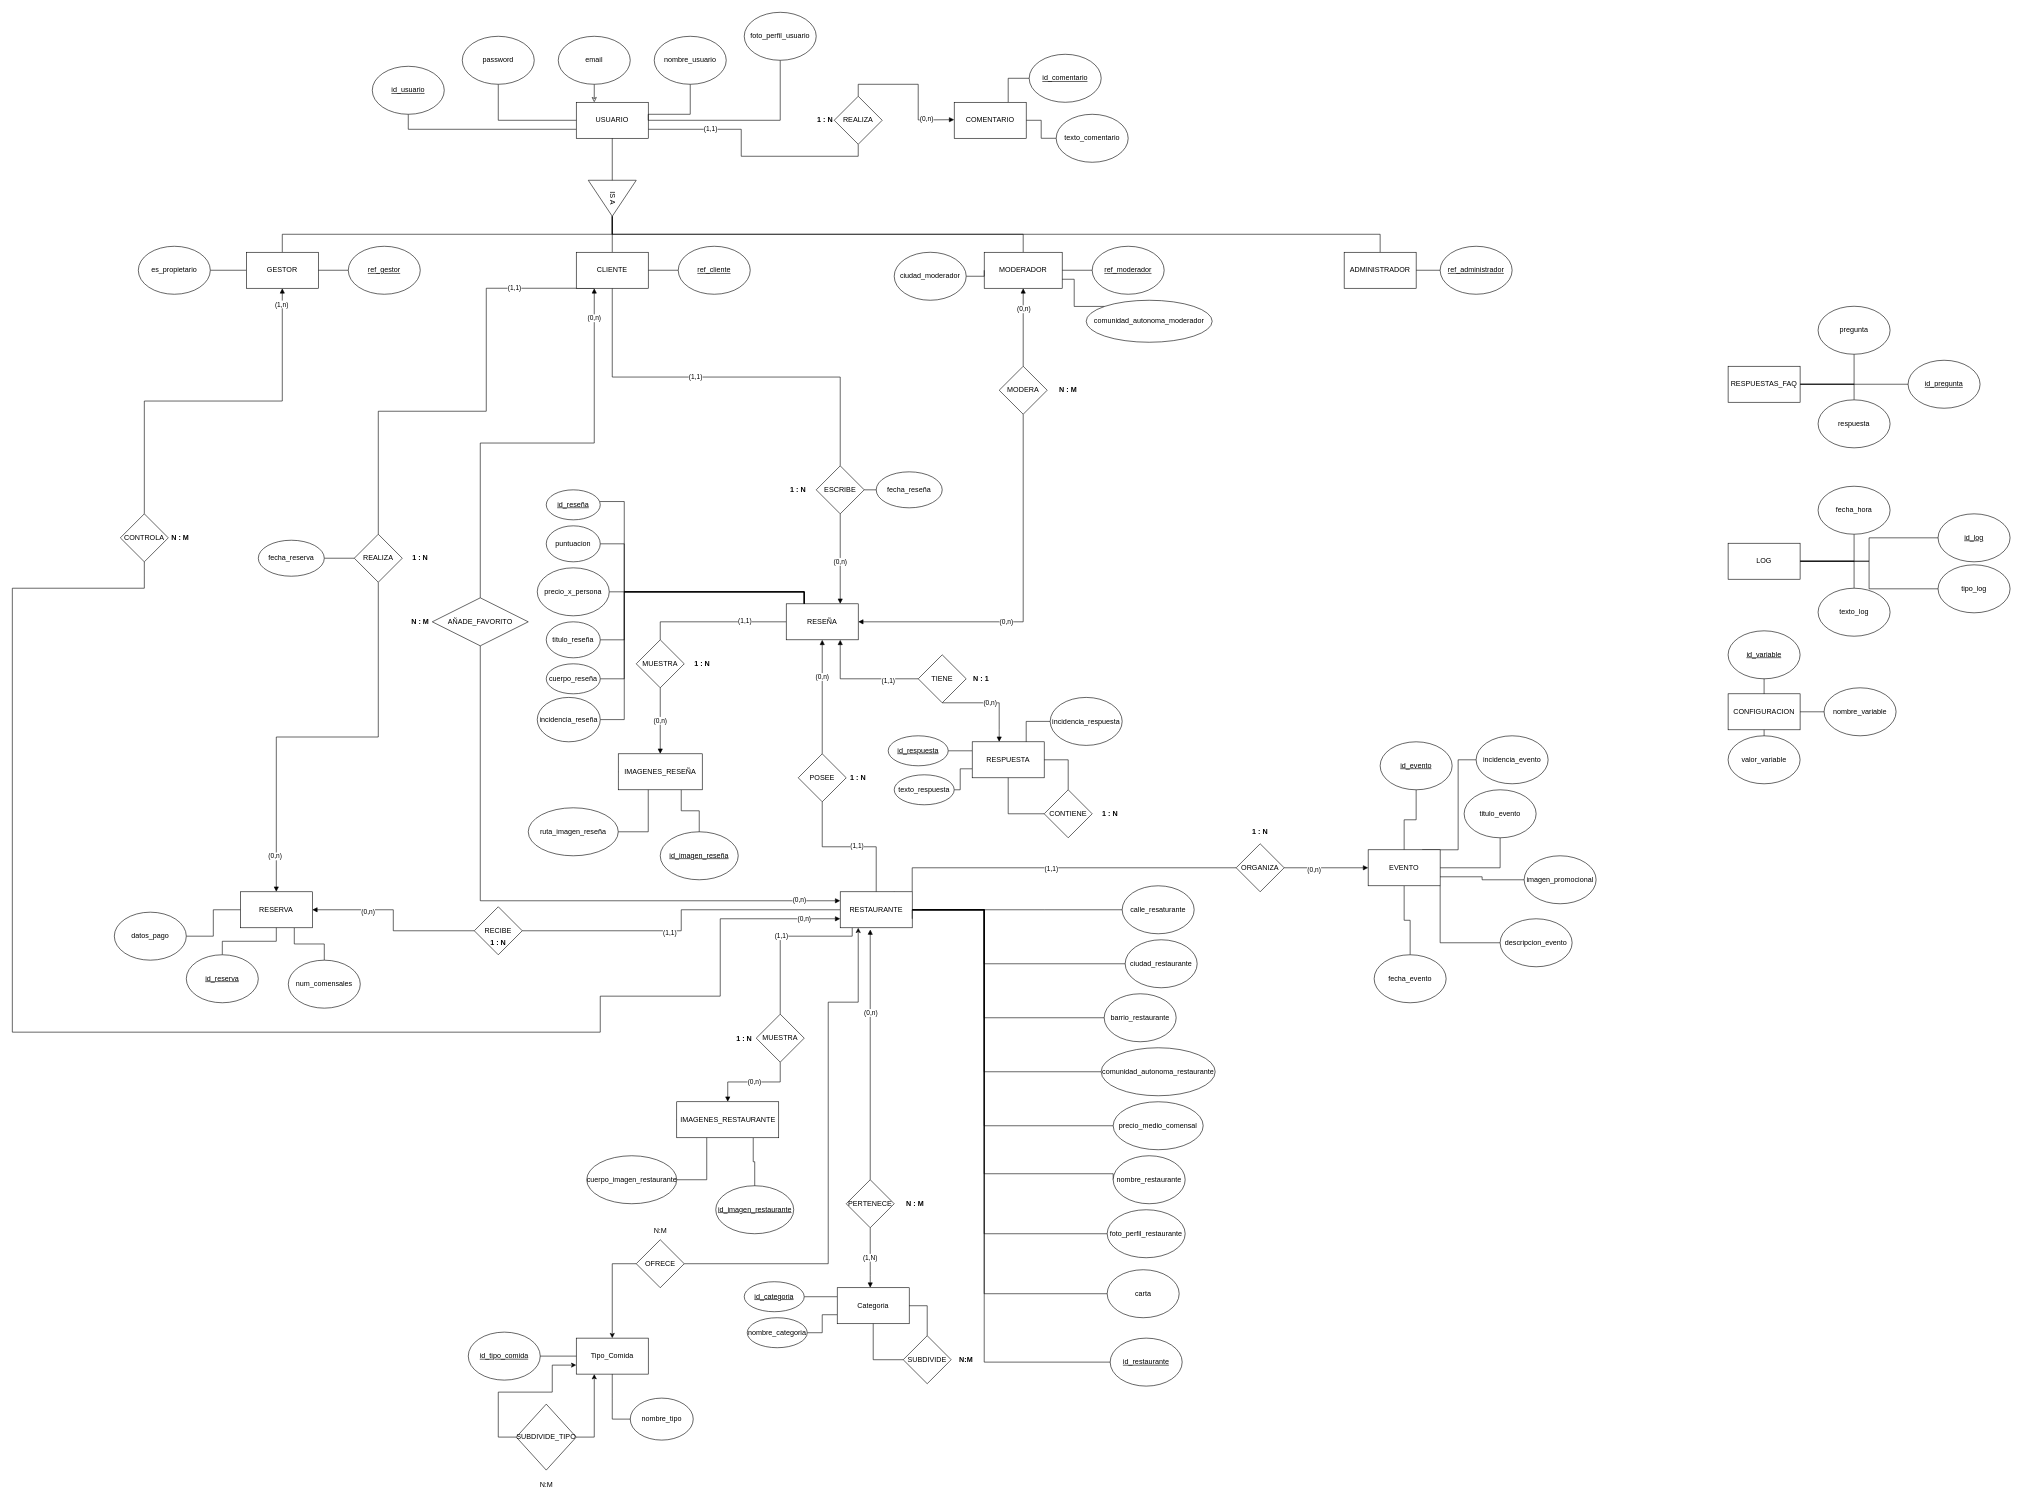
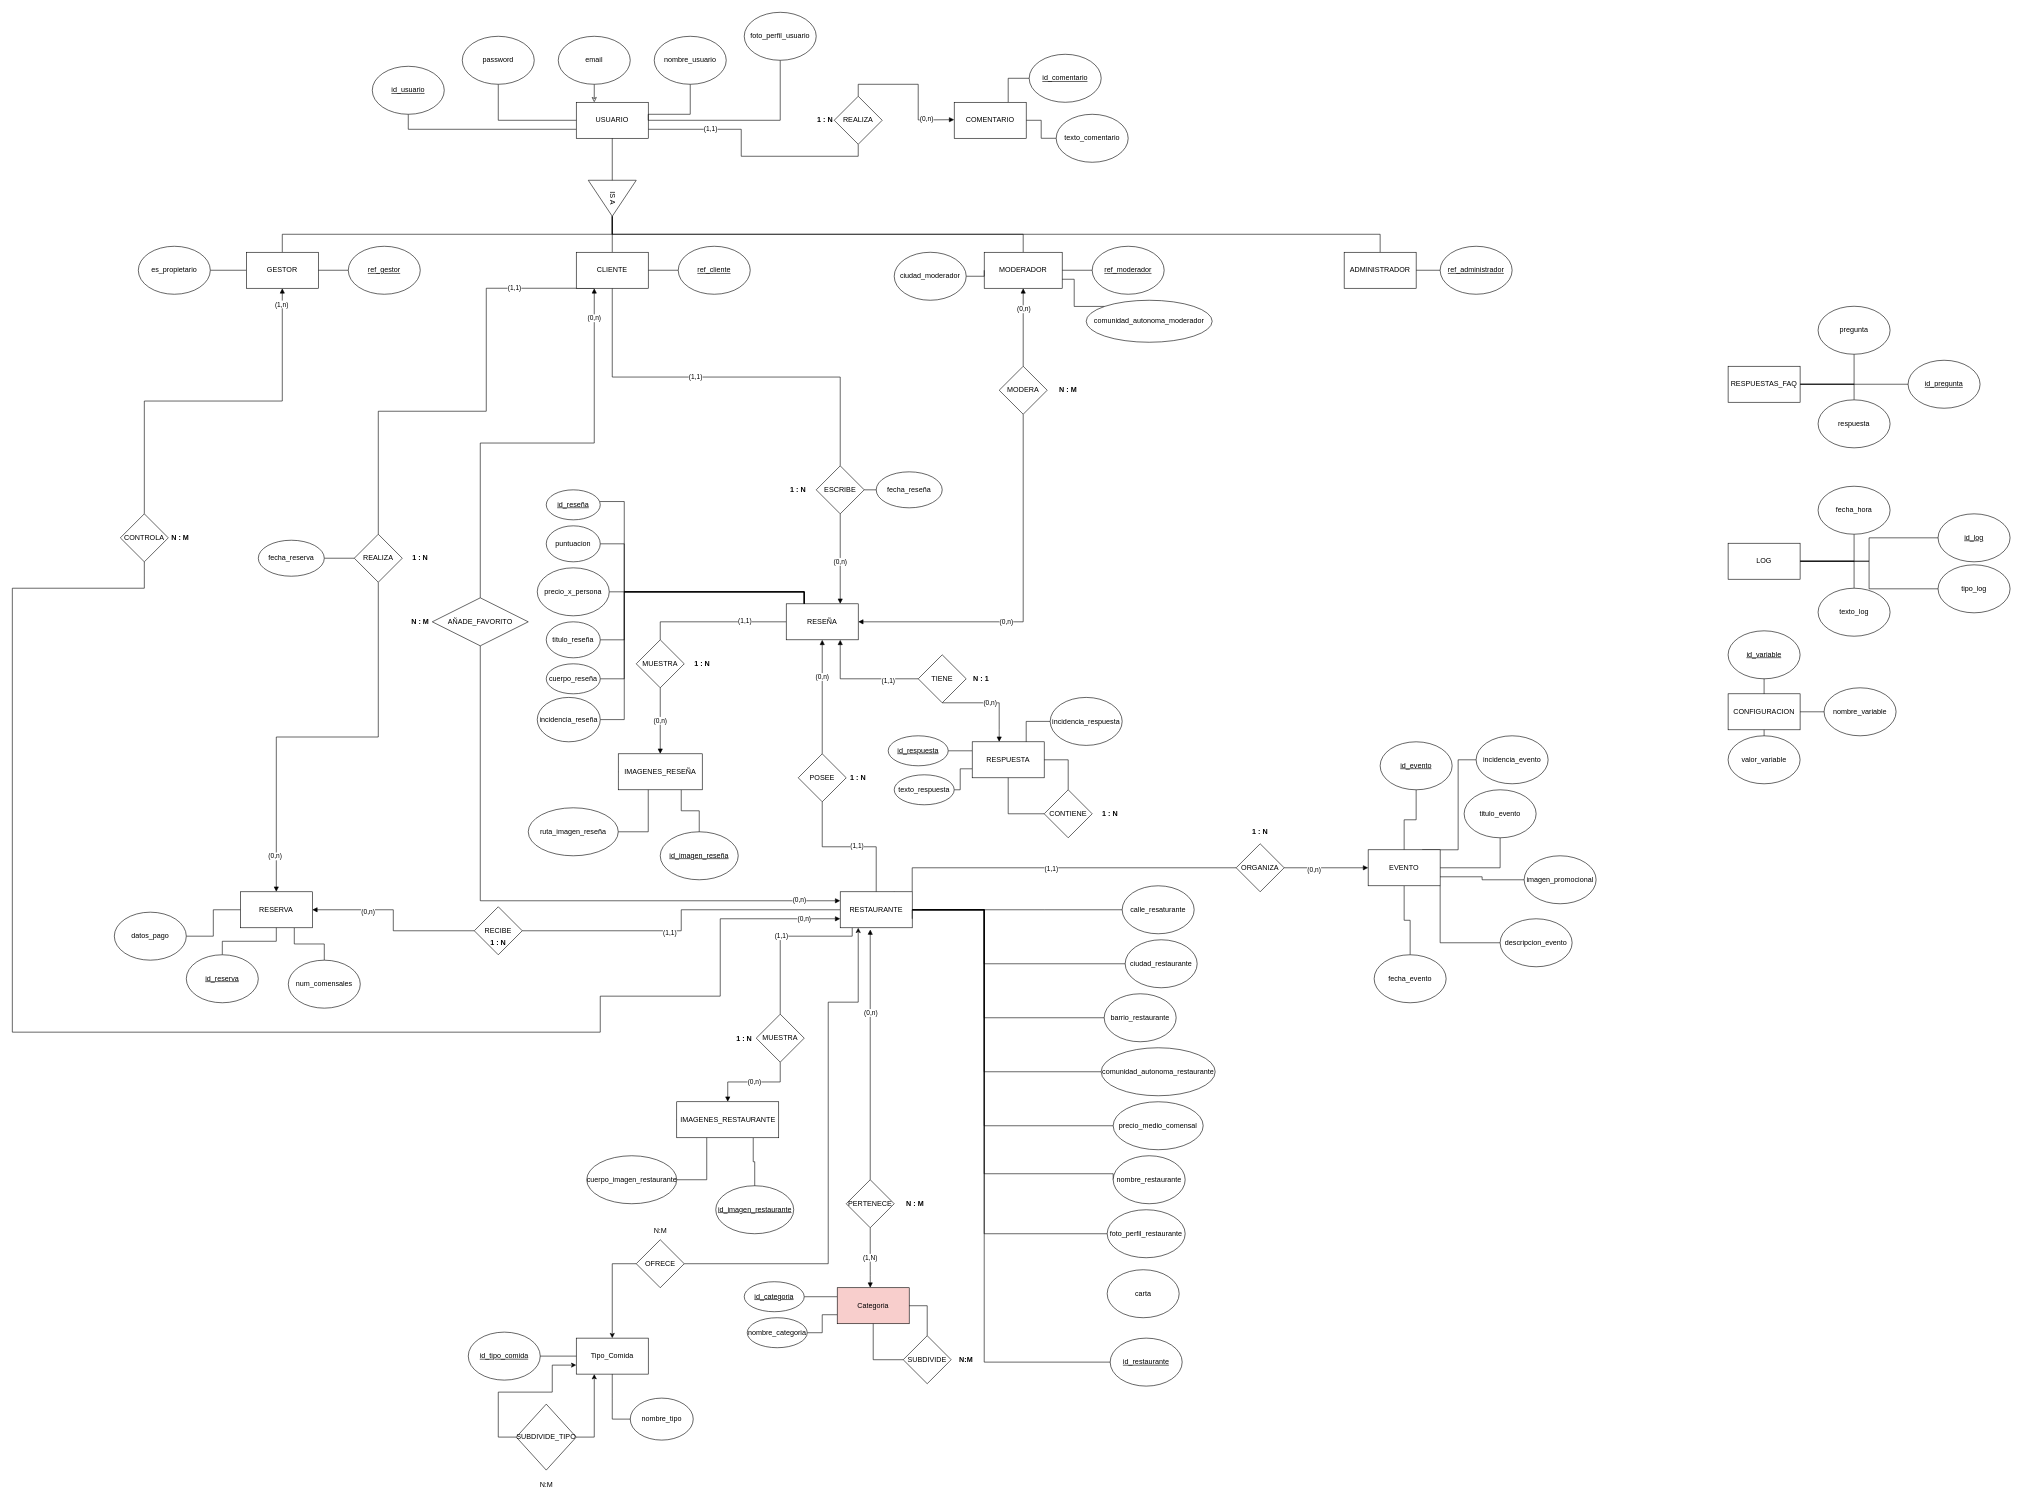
(1046, 1294) -> none
(873, 1306) -> (873, 1306)
